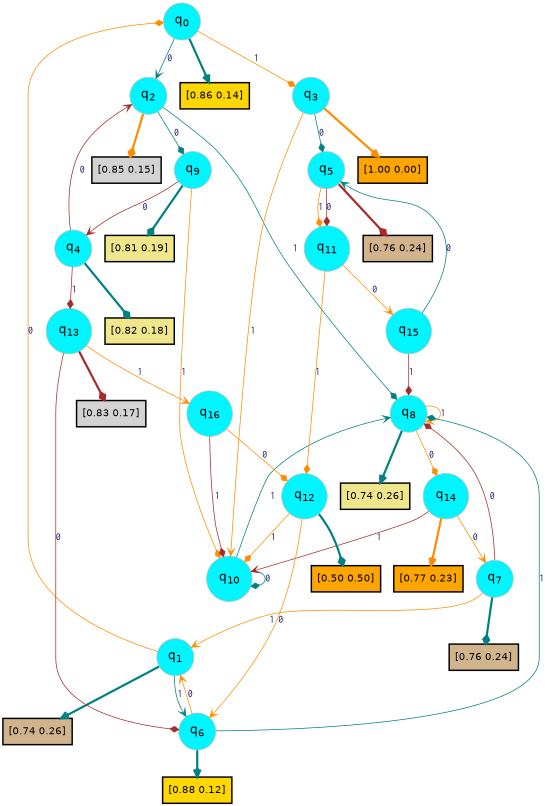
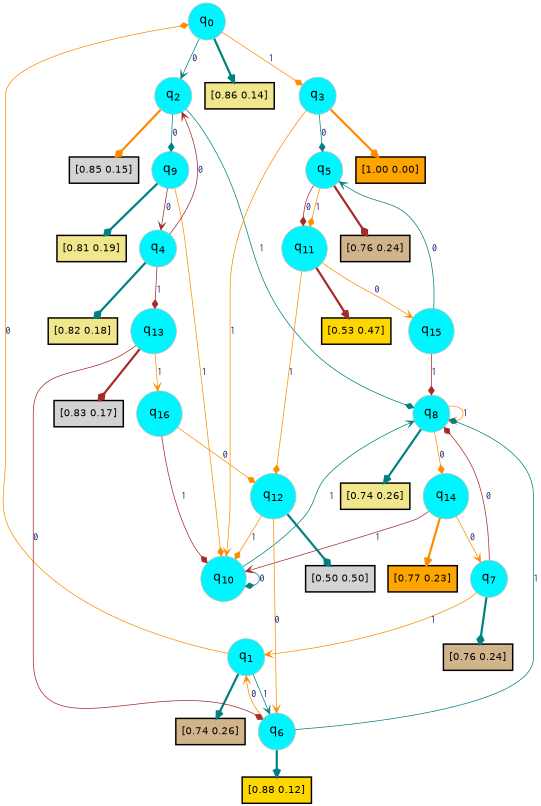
(215, 96) -> (240, 96)
none -> (356, 331)
(346, 579) -> (340, 579)
